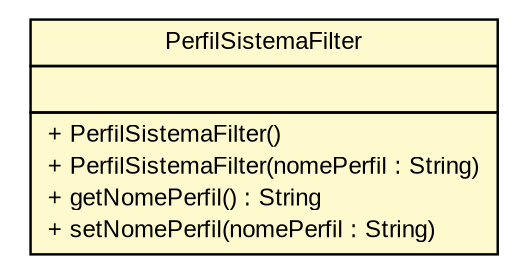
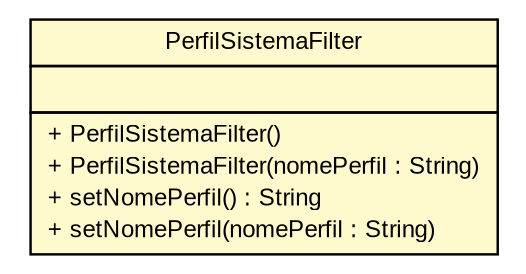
(185, 198) -> (185, 198)
